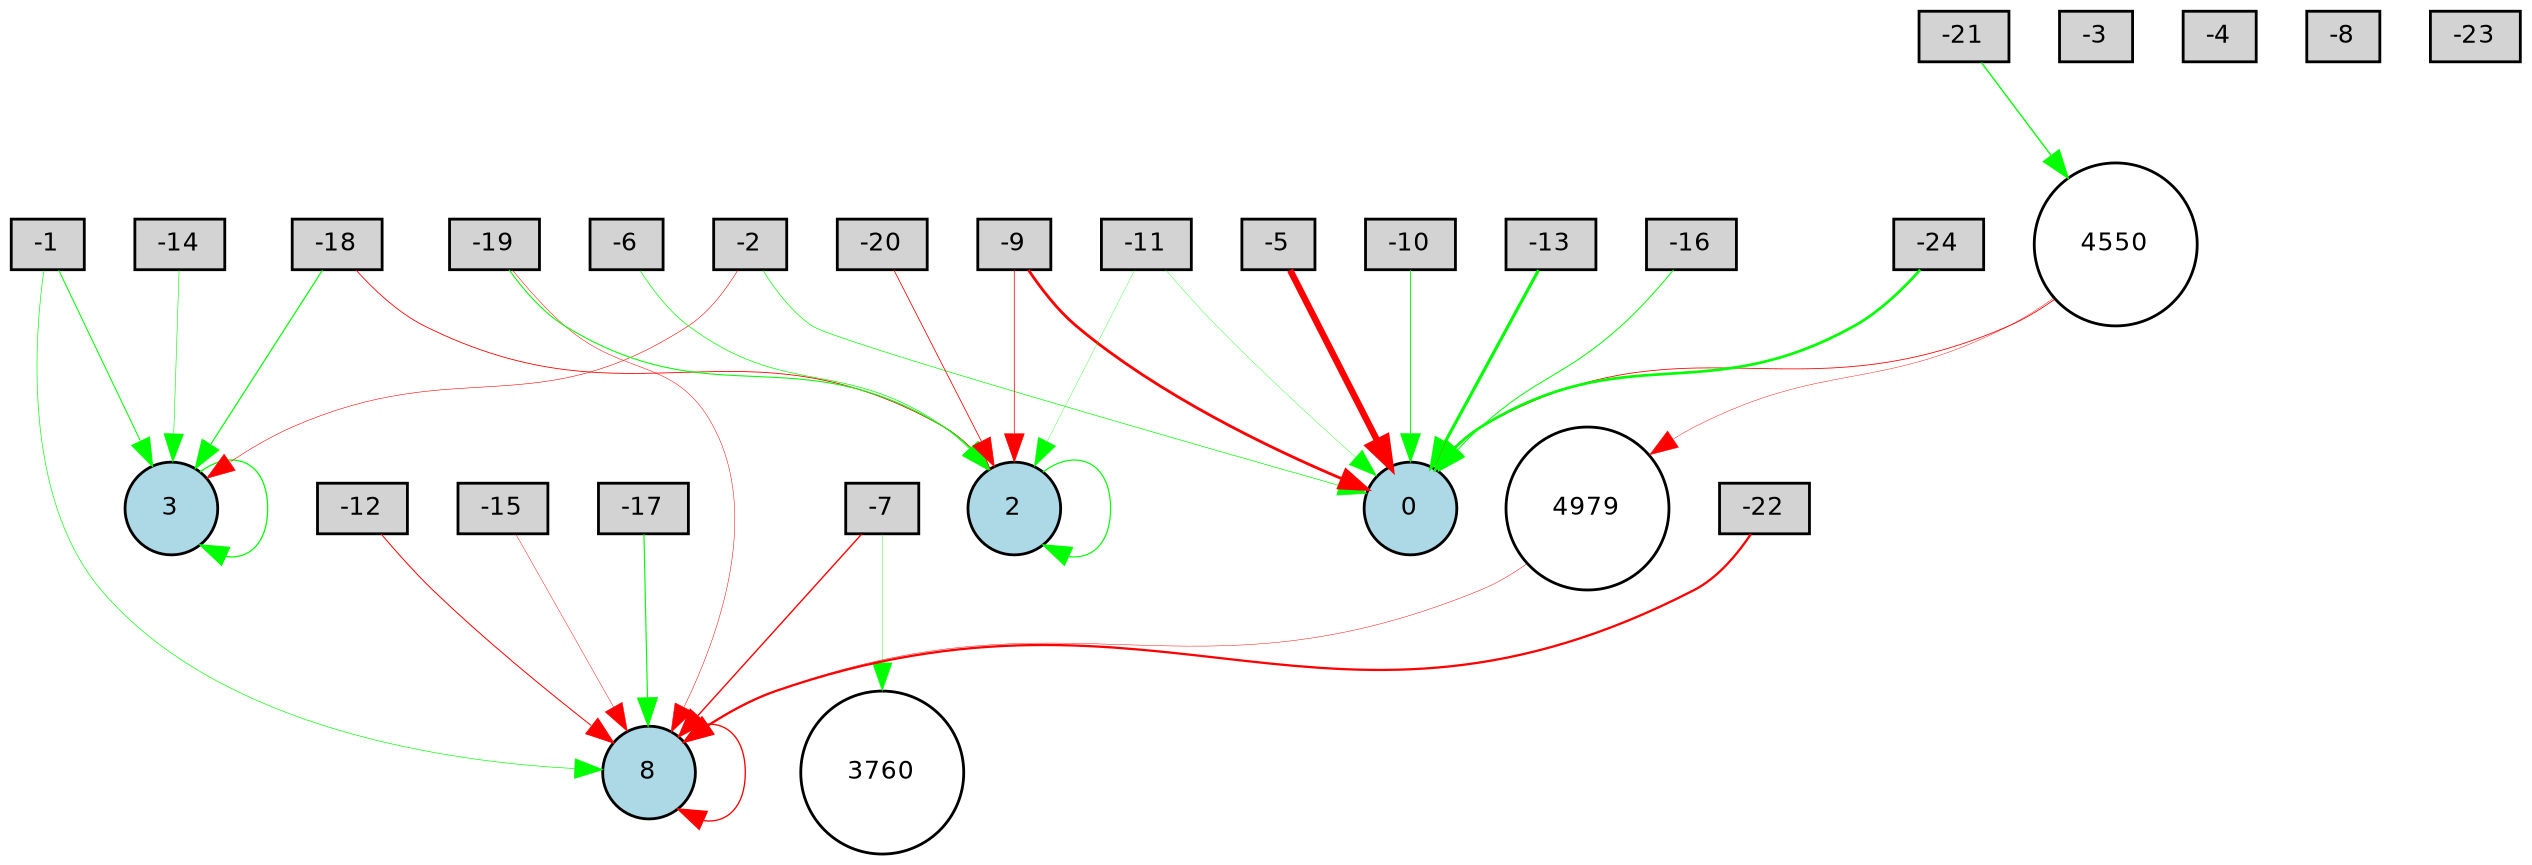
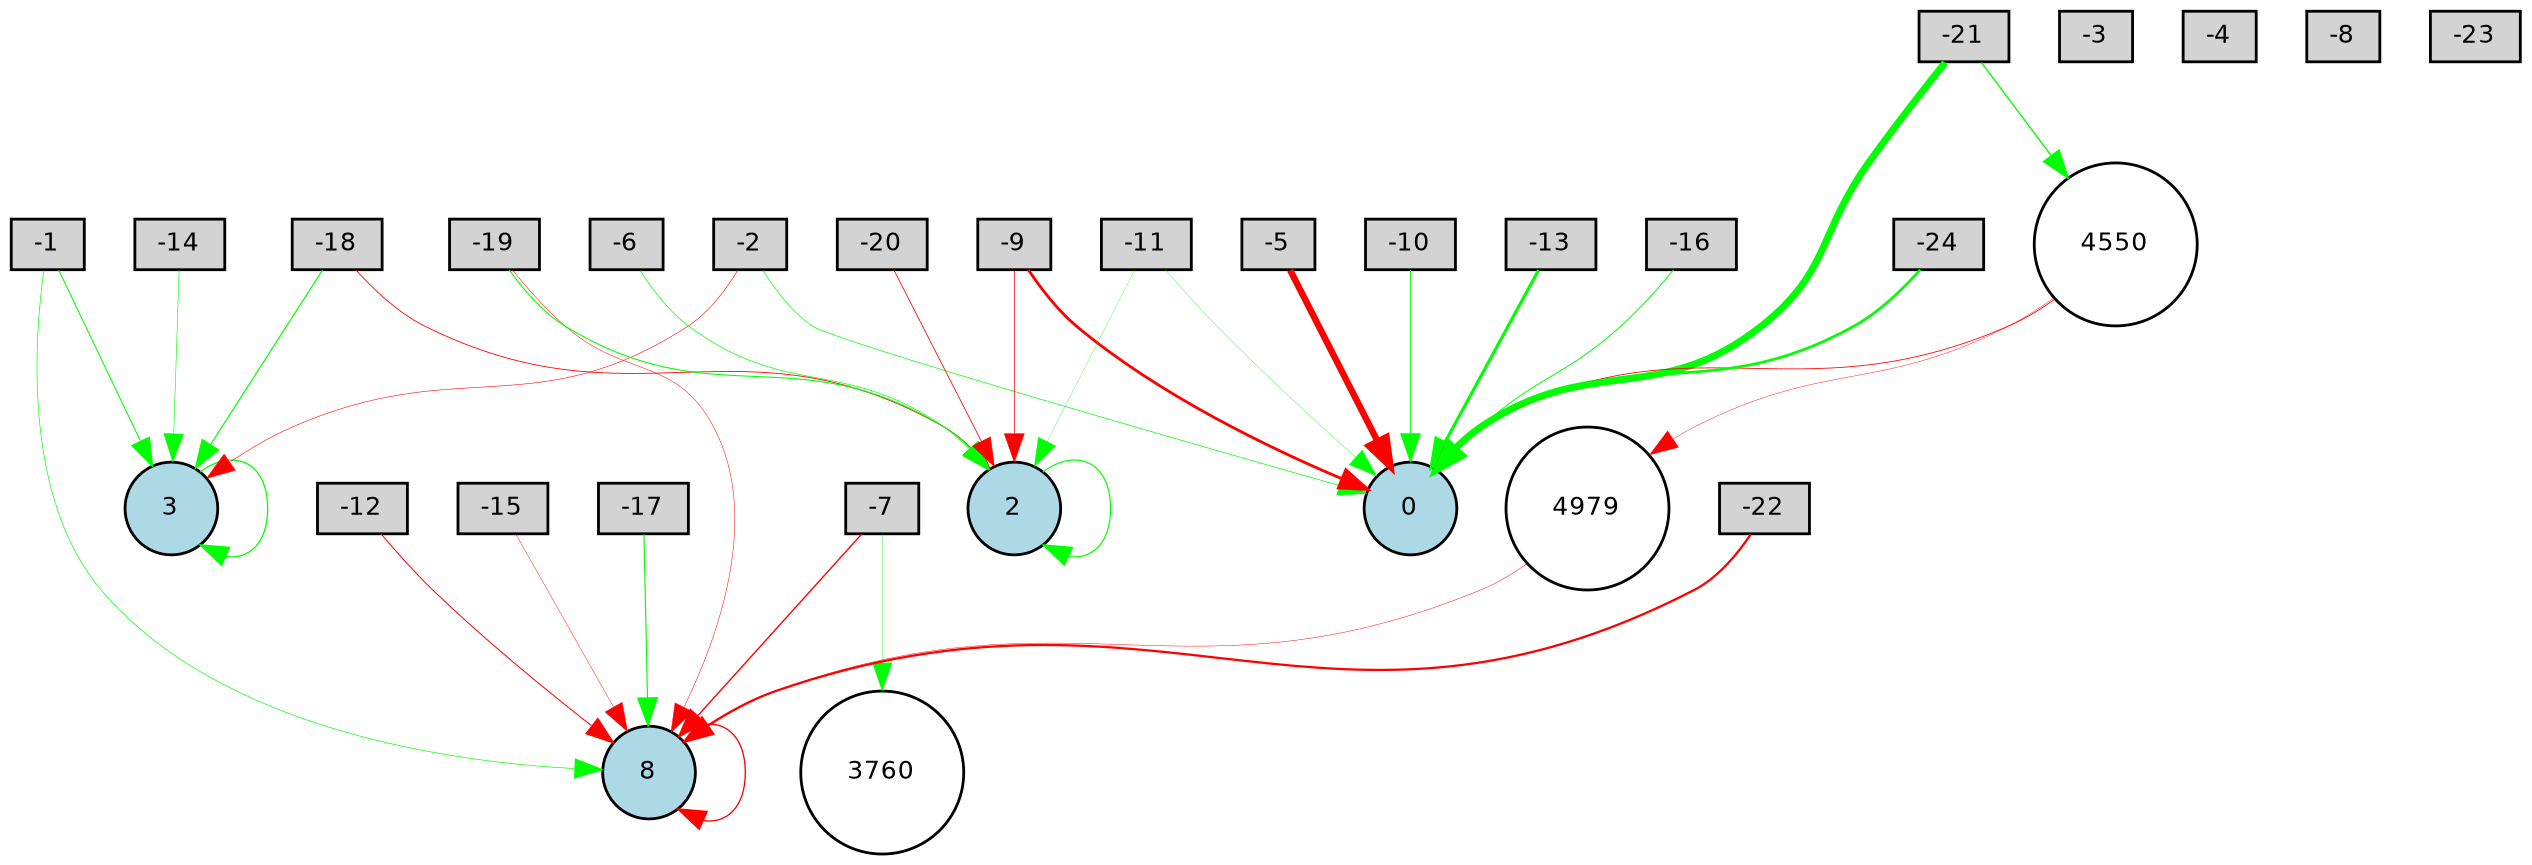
none -> (1756, 329)
